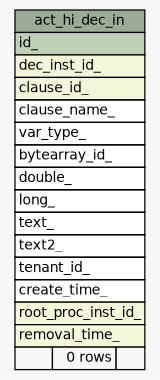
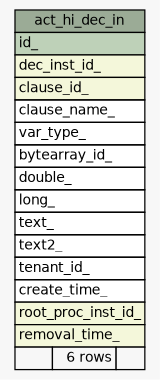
(89, 358) -> (89, 358)
